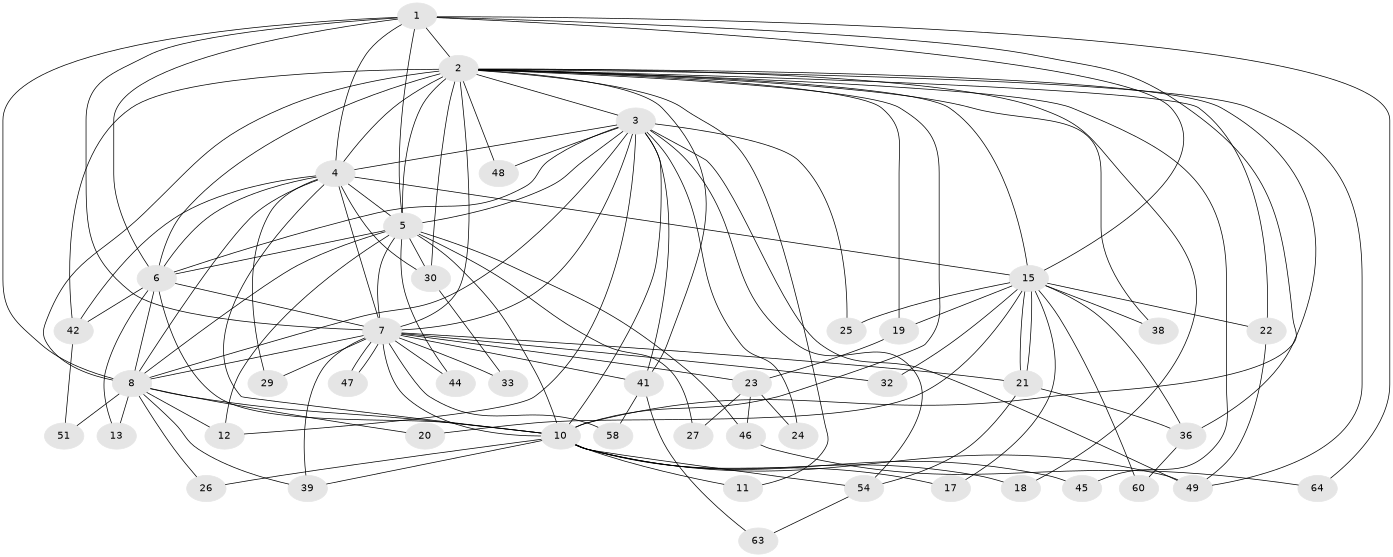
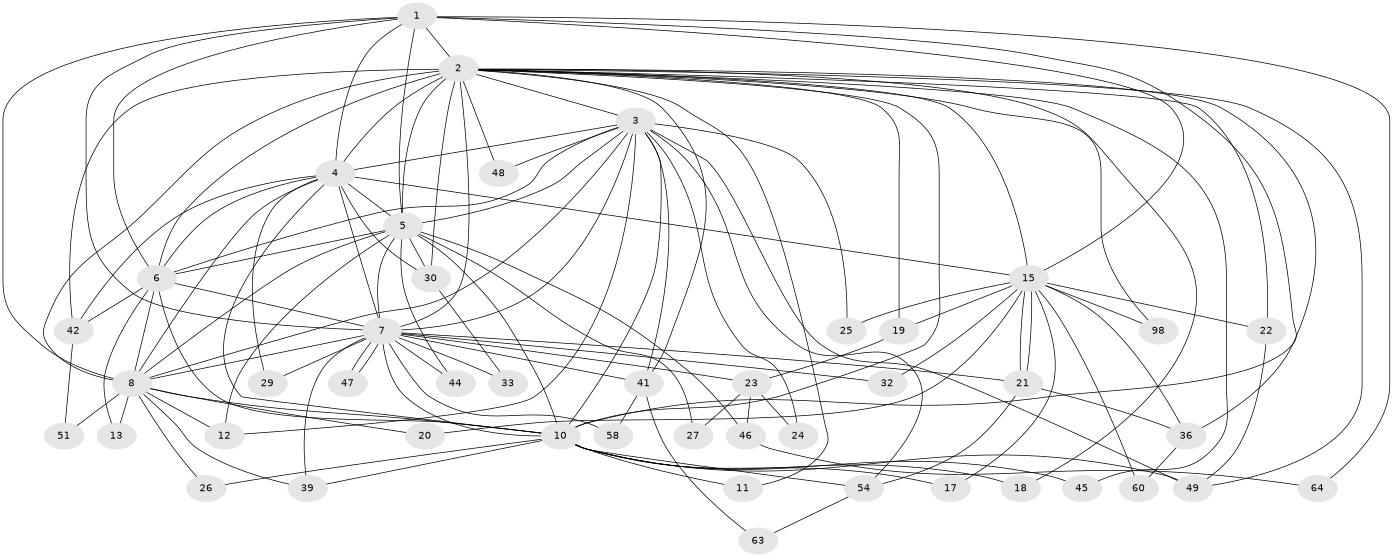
(1159, 331) -> (1159, 331)
